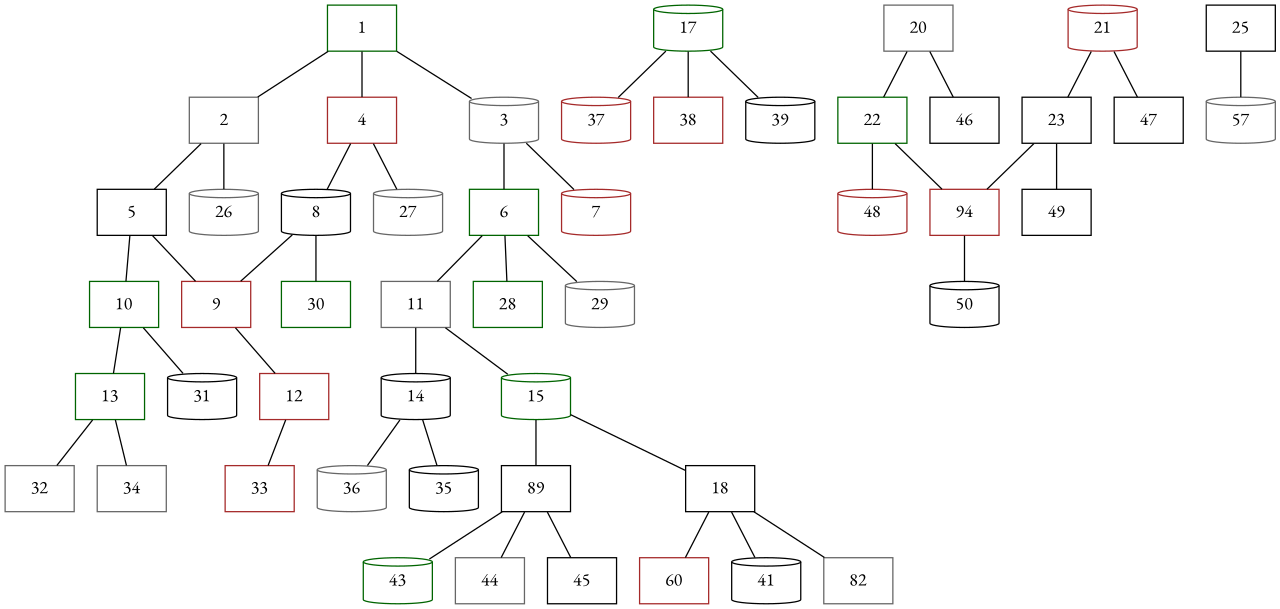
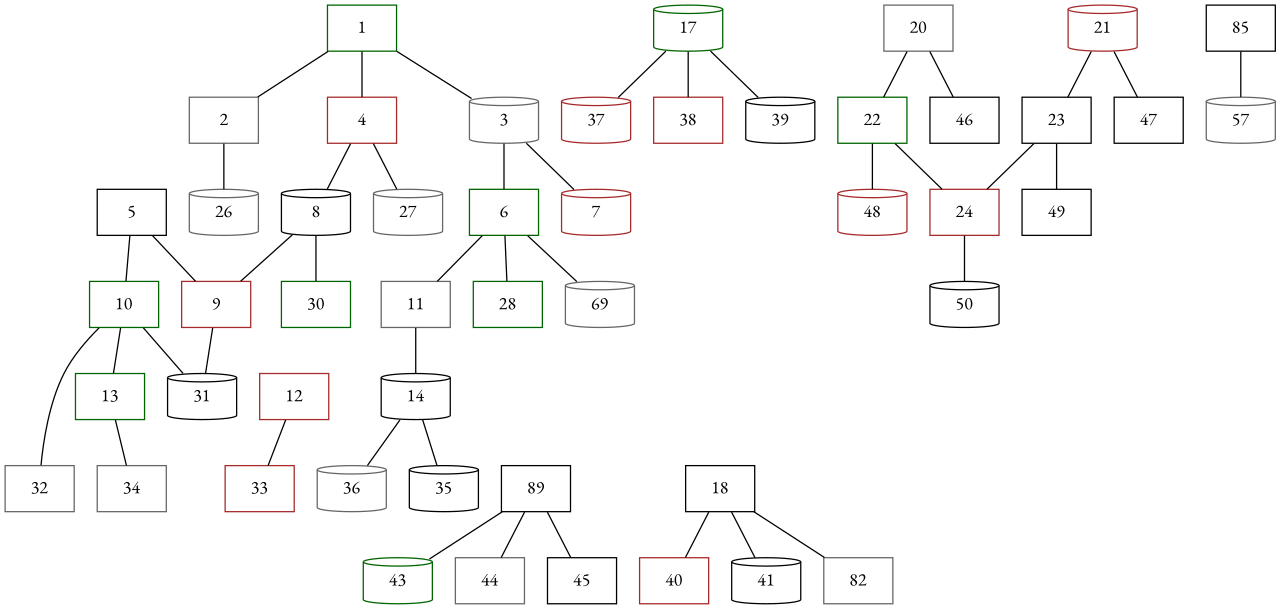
(1241, 28) -> (1241, 28)
(178, 166) -> none
(964, 212) -> (964, 212)
(600, 304) -> (600, 304)
(255, 351) -> (209, 351)
(536, 397) -> none
(75, 443) -> (57, 391)
(674, 581) -> (674, 581)
